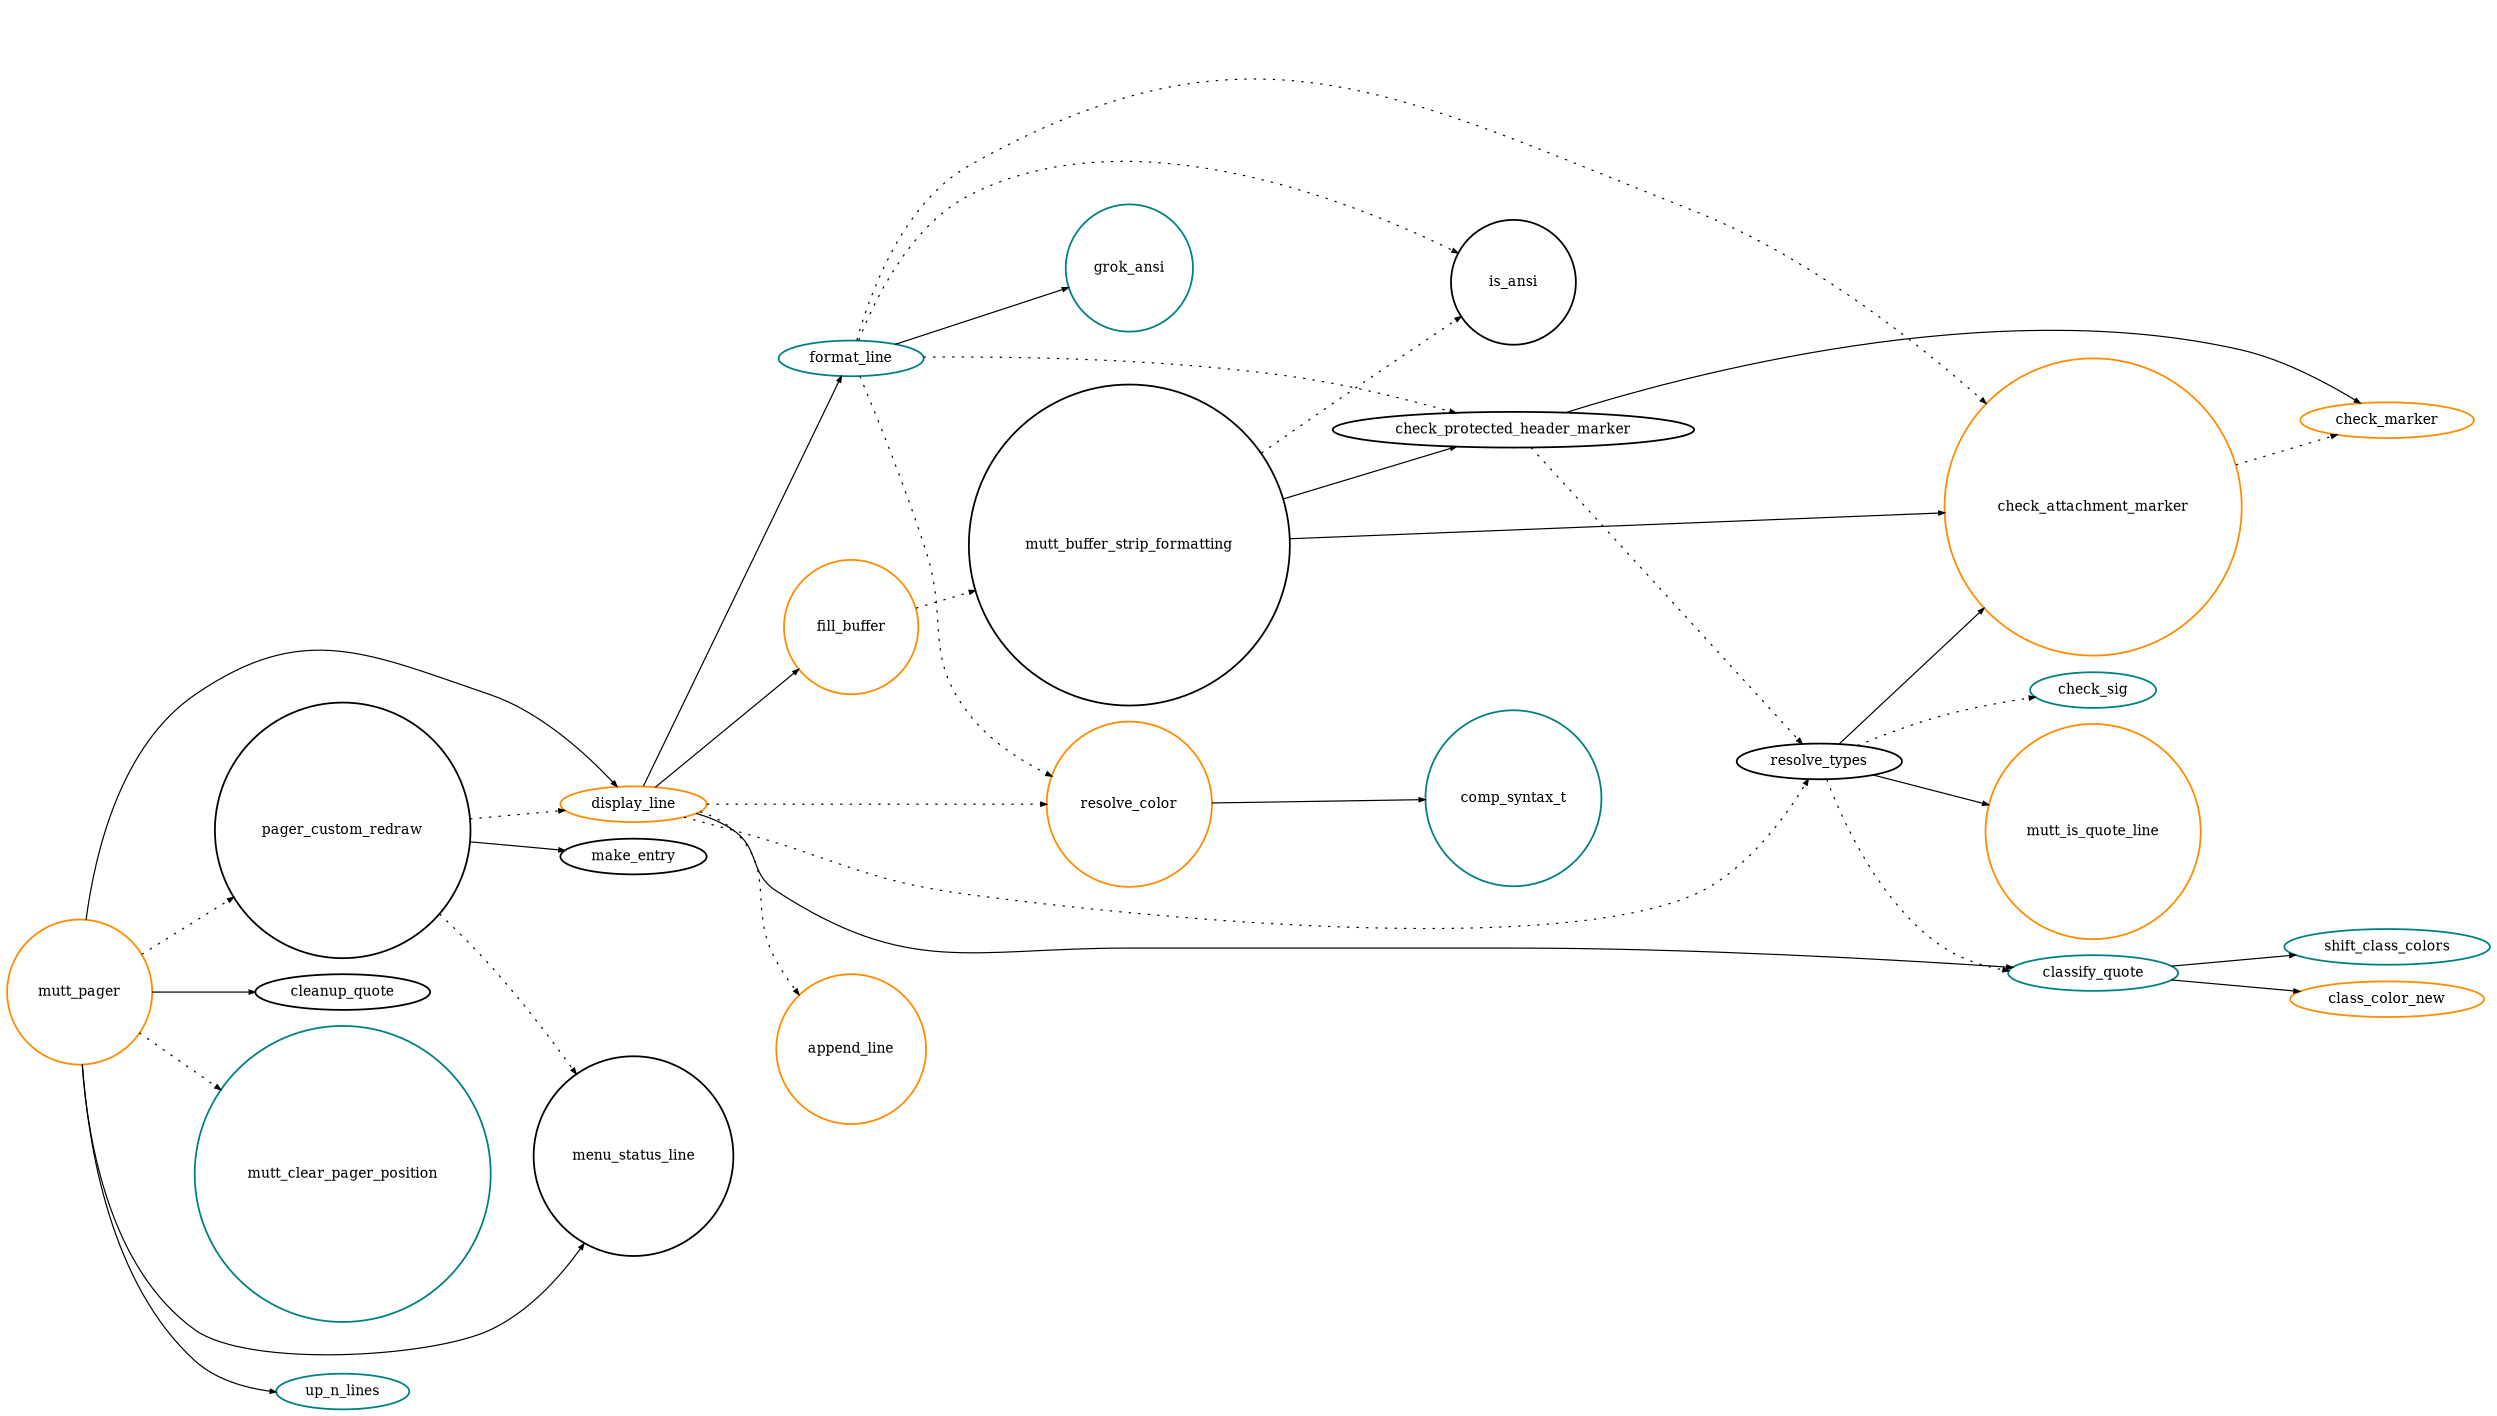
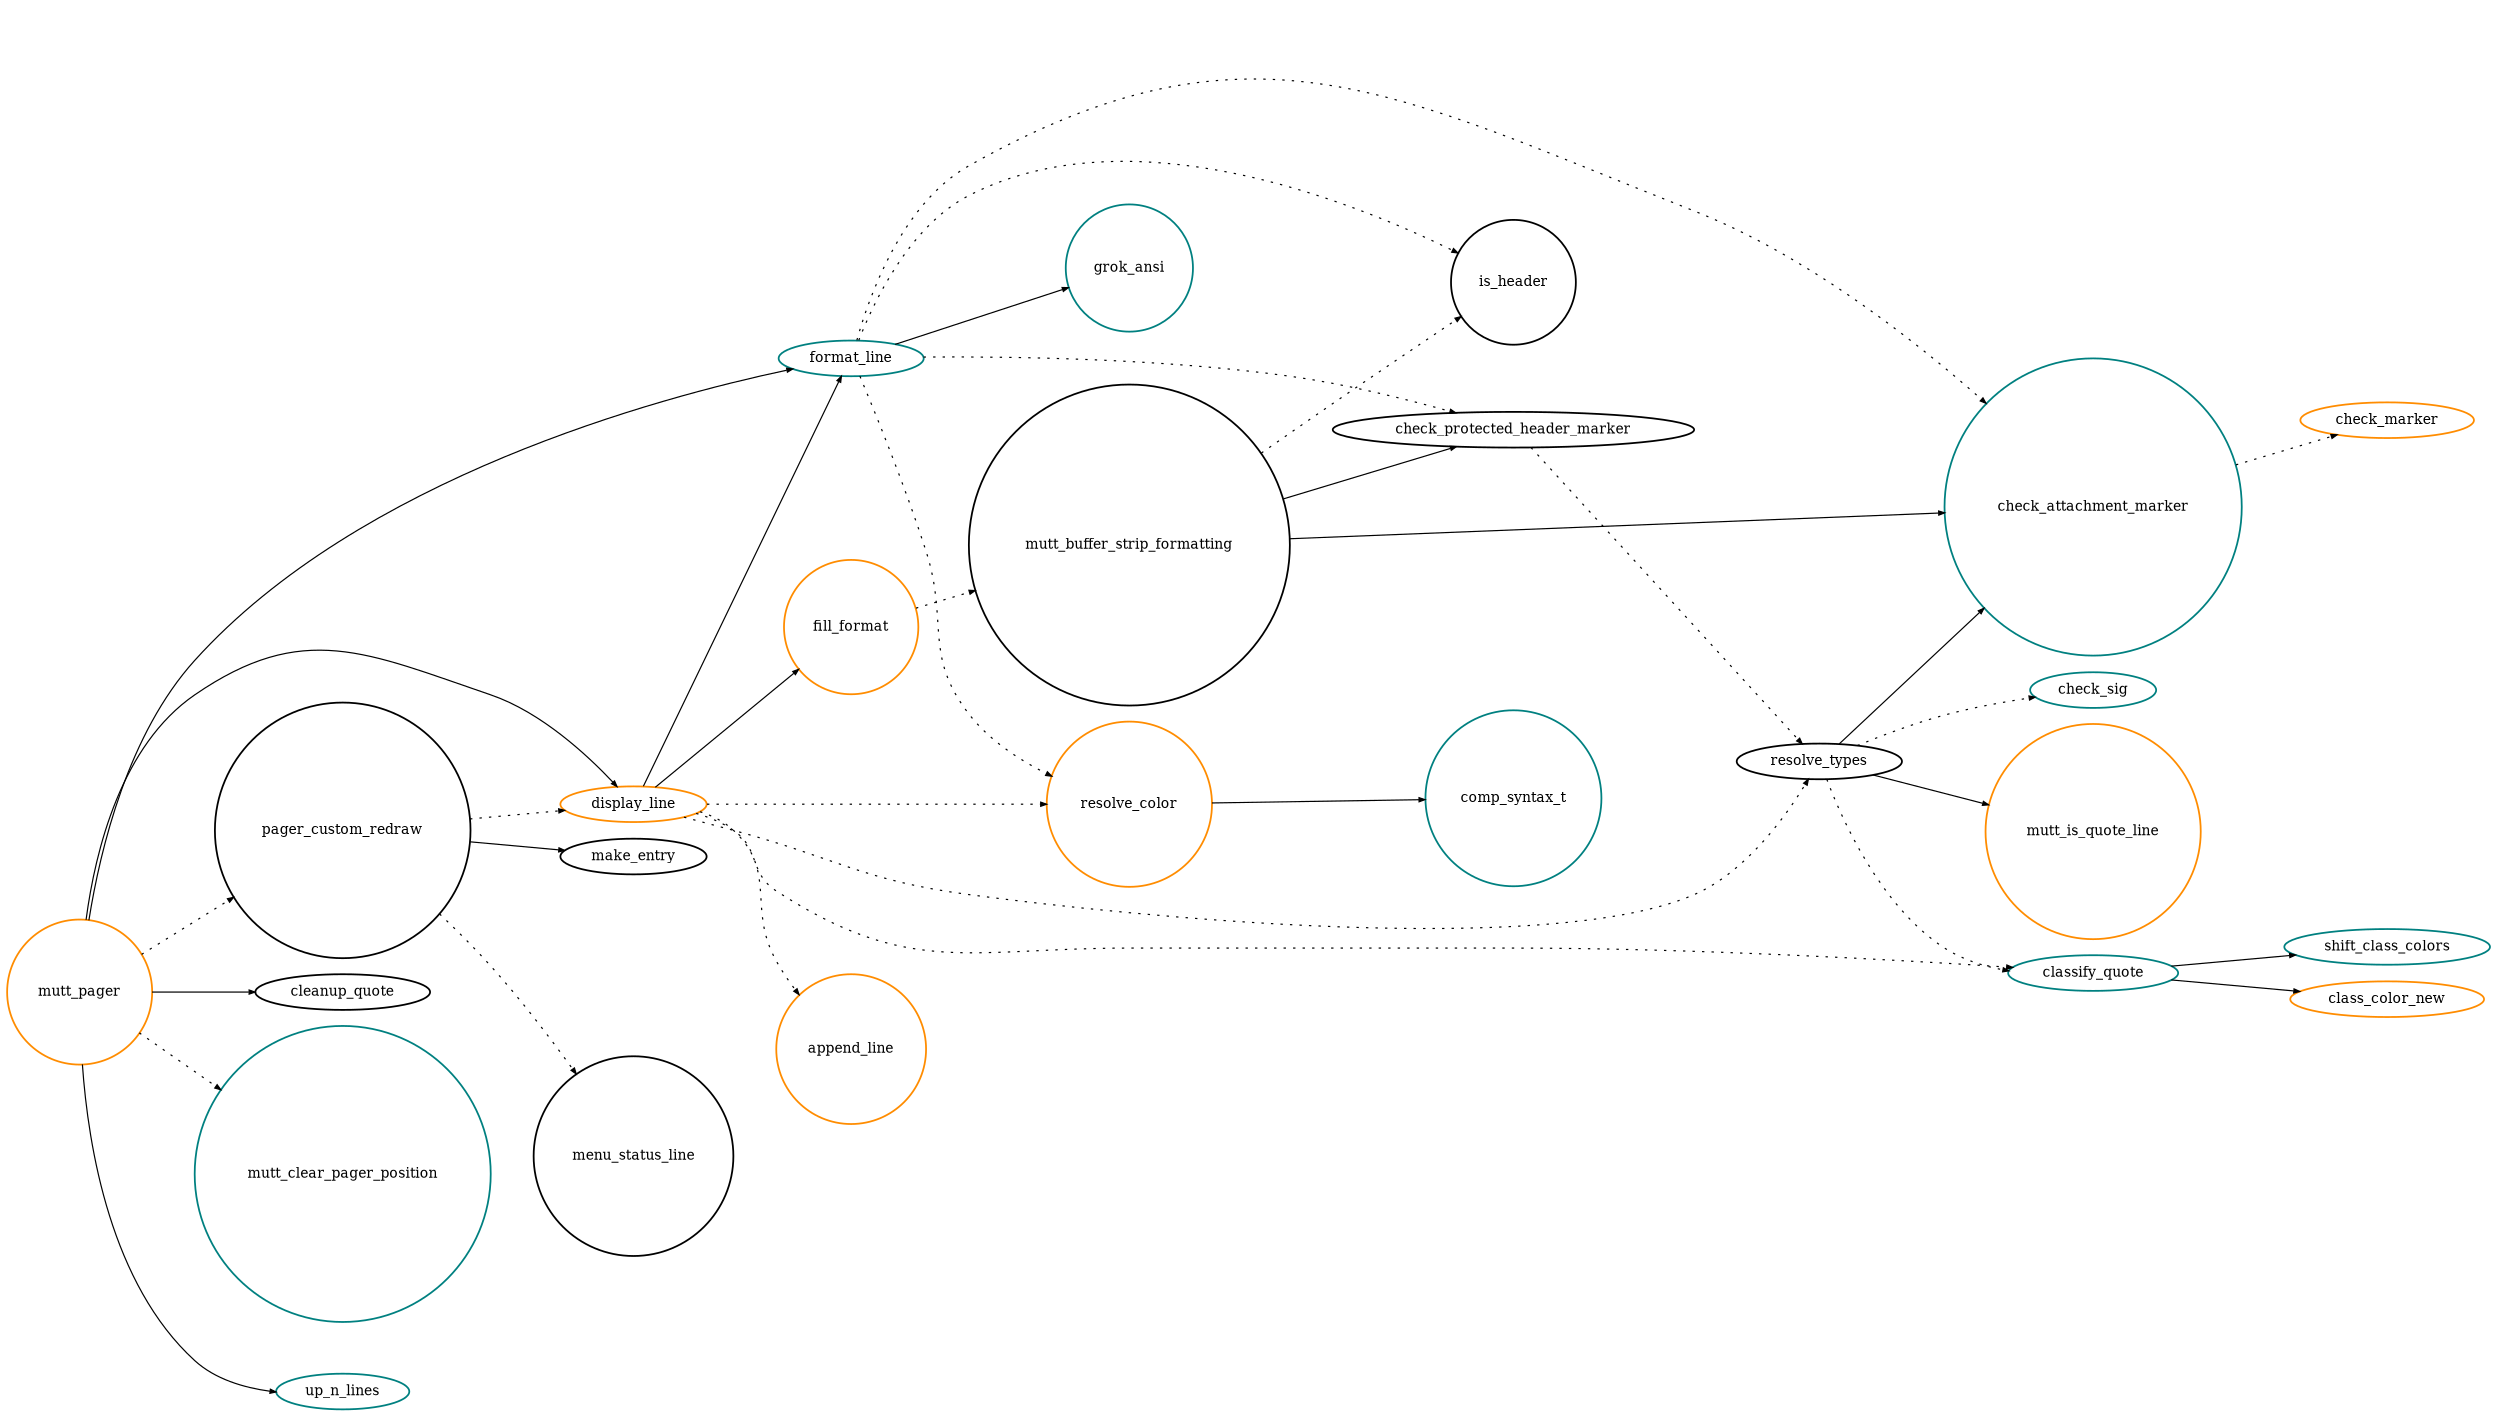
(1513, 282) -> (1513, 282)
(1962, 334) -> none
(2093, 507) -> (2093, 507)
(851, 627) -> (851, 627)
(1327, 948) -> (1327, 948)
(255, 1350) -> (343, 539)
